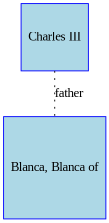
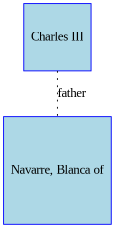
(55, 168) -> (57, 170)
